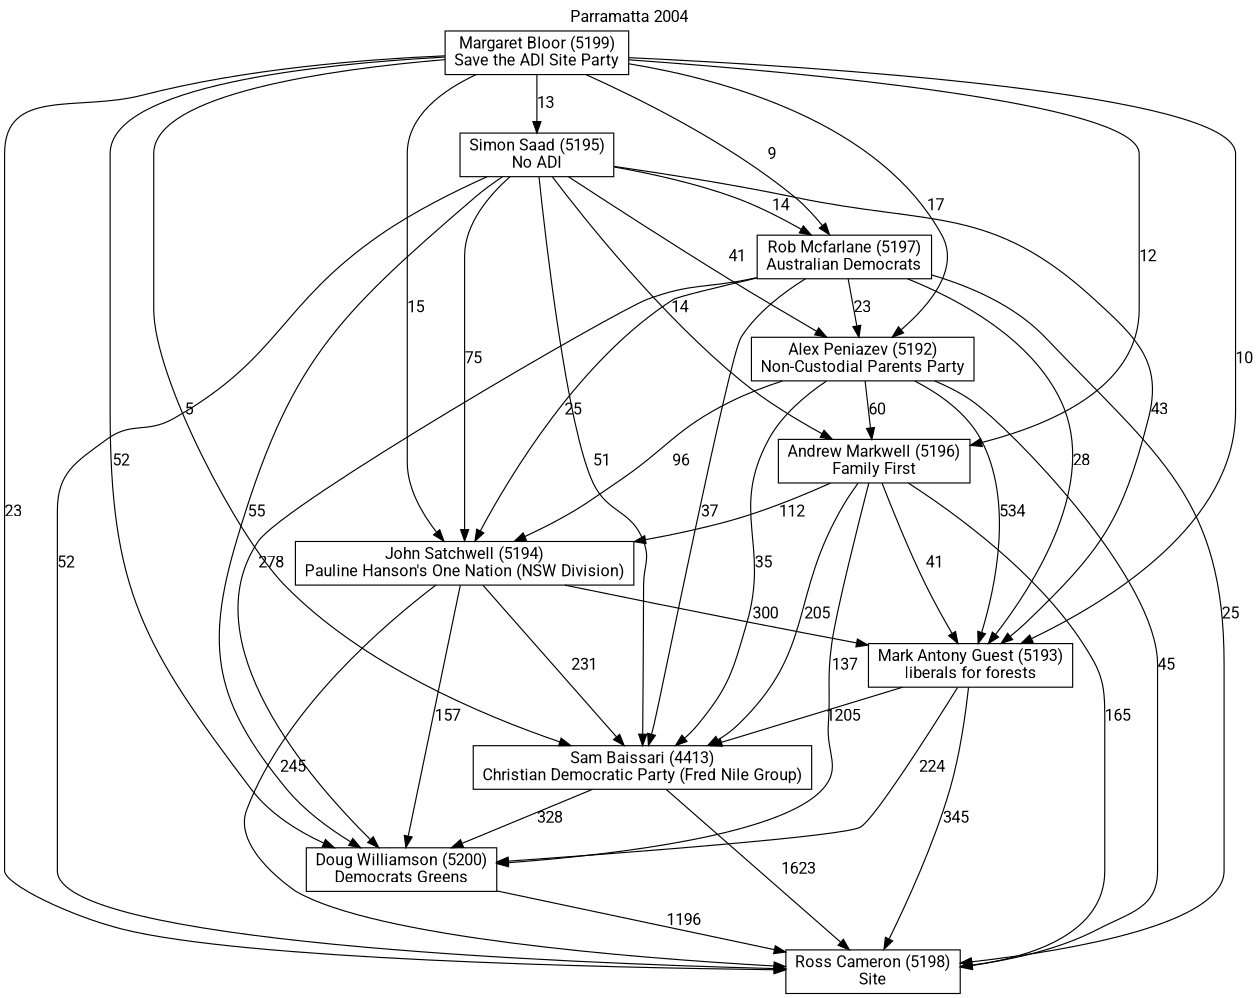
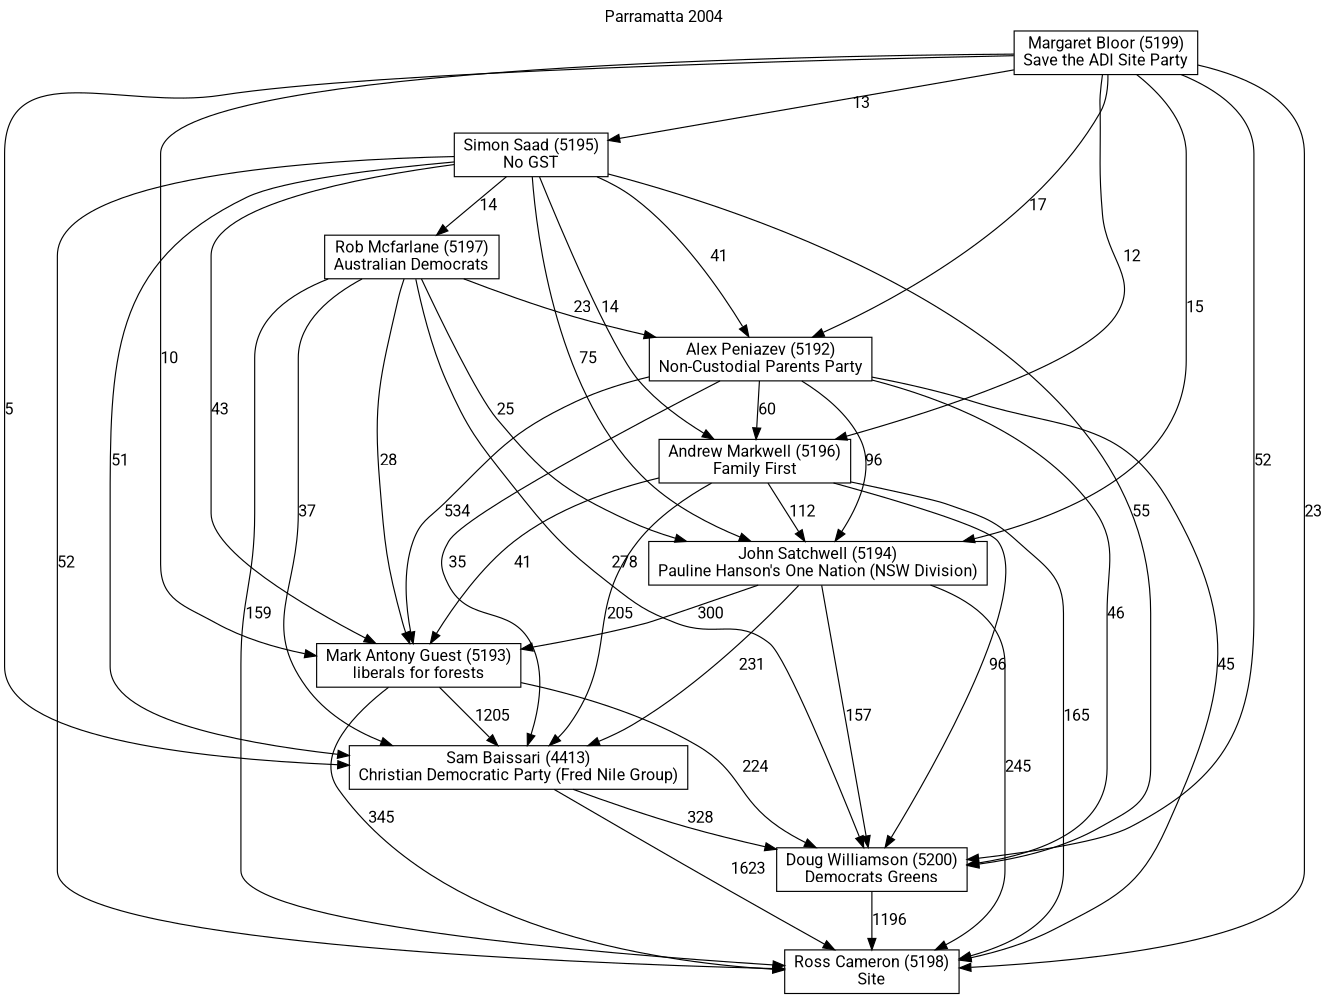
(711, 139) -> none
(537, 155) -> (531, 155)
none -> (1108, 593)
(1231, 614) -> (259, 614)
(845, 665) -> (998, 665)
